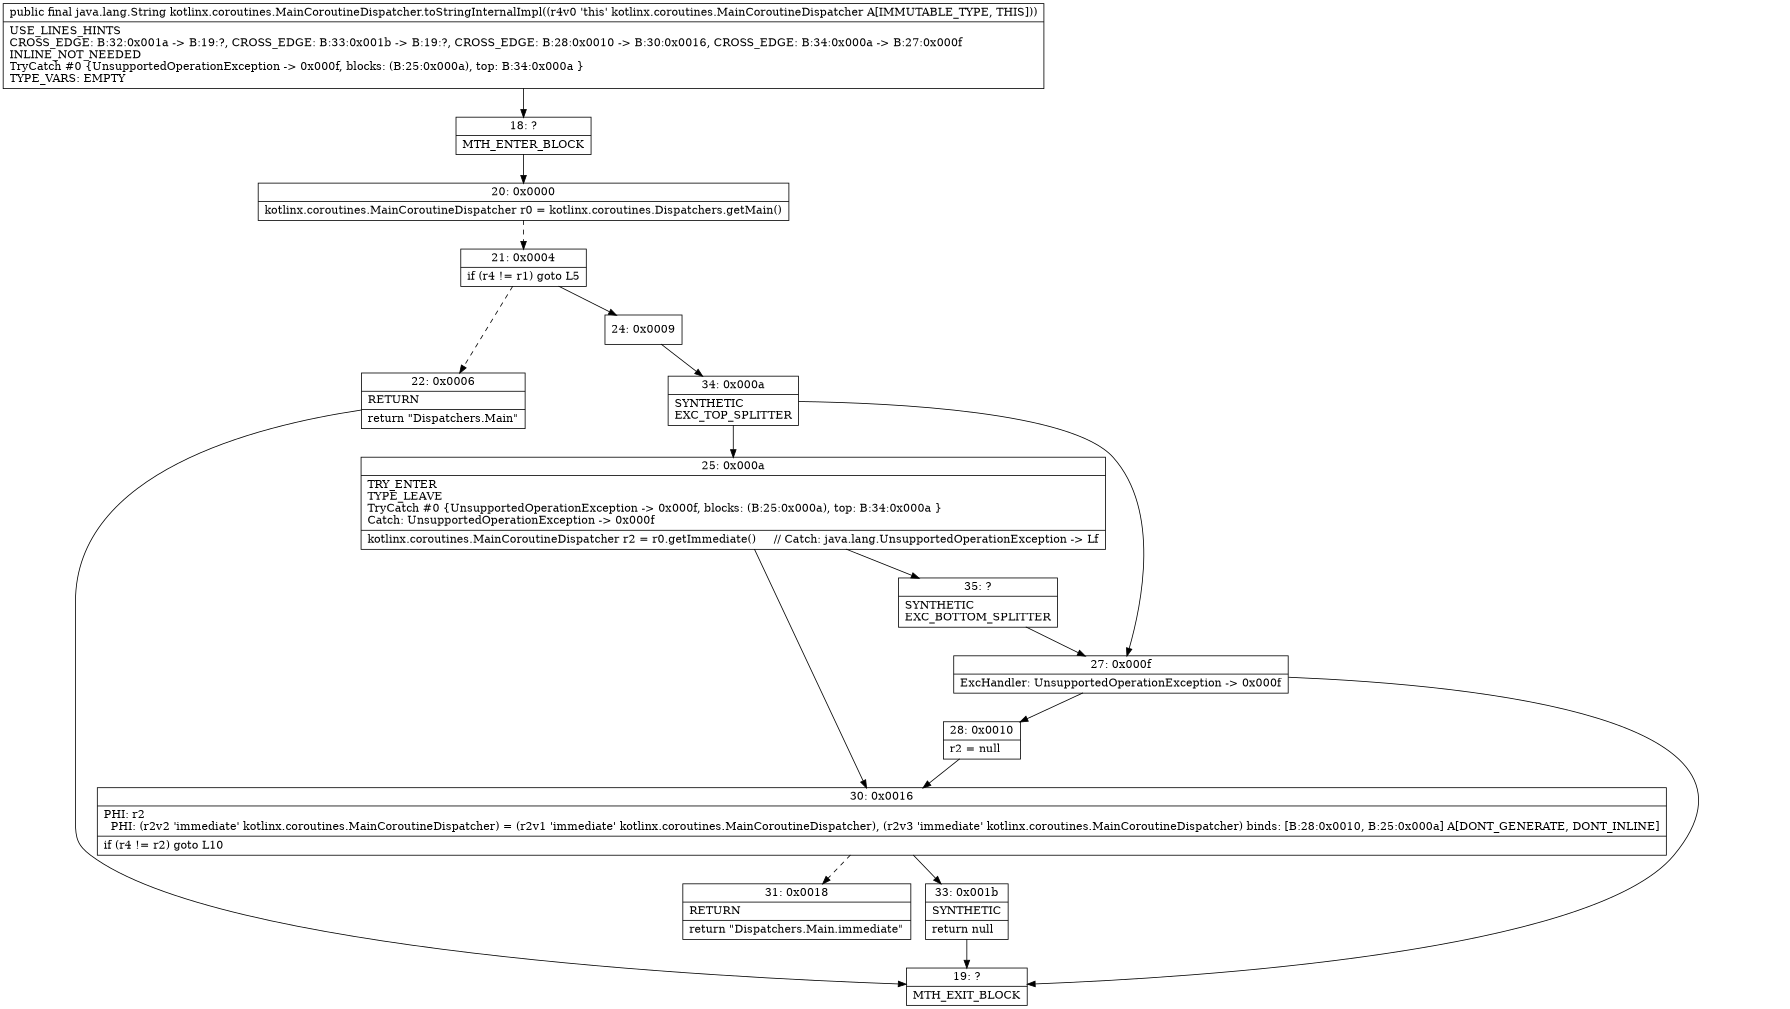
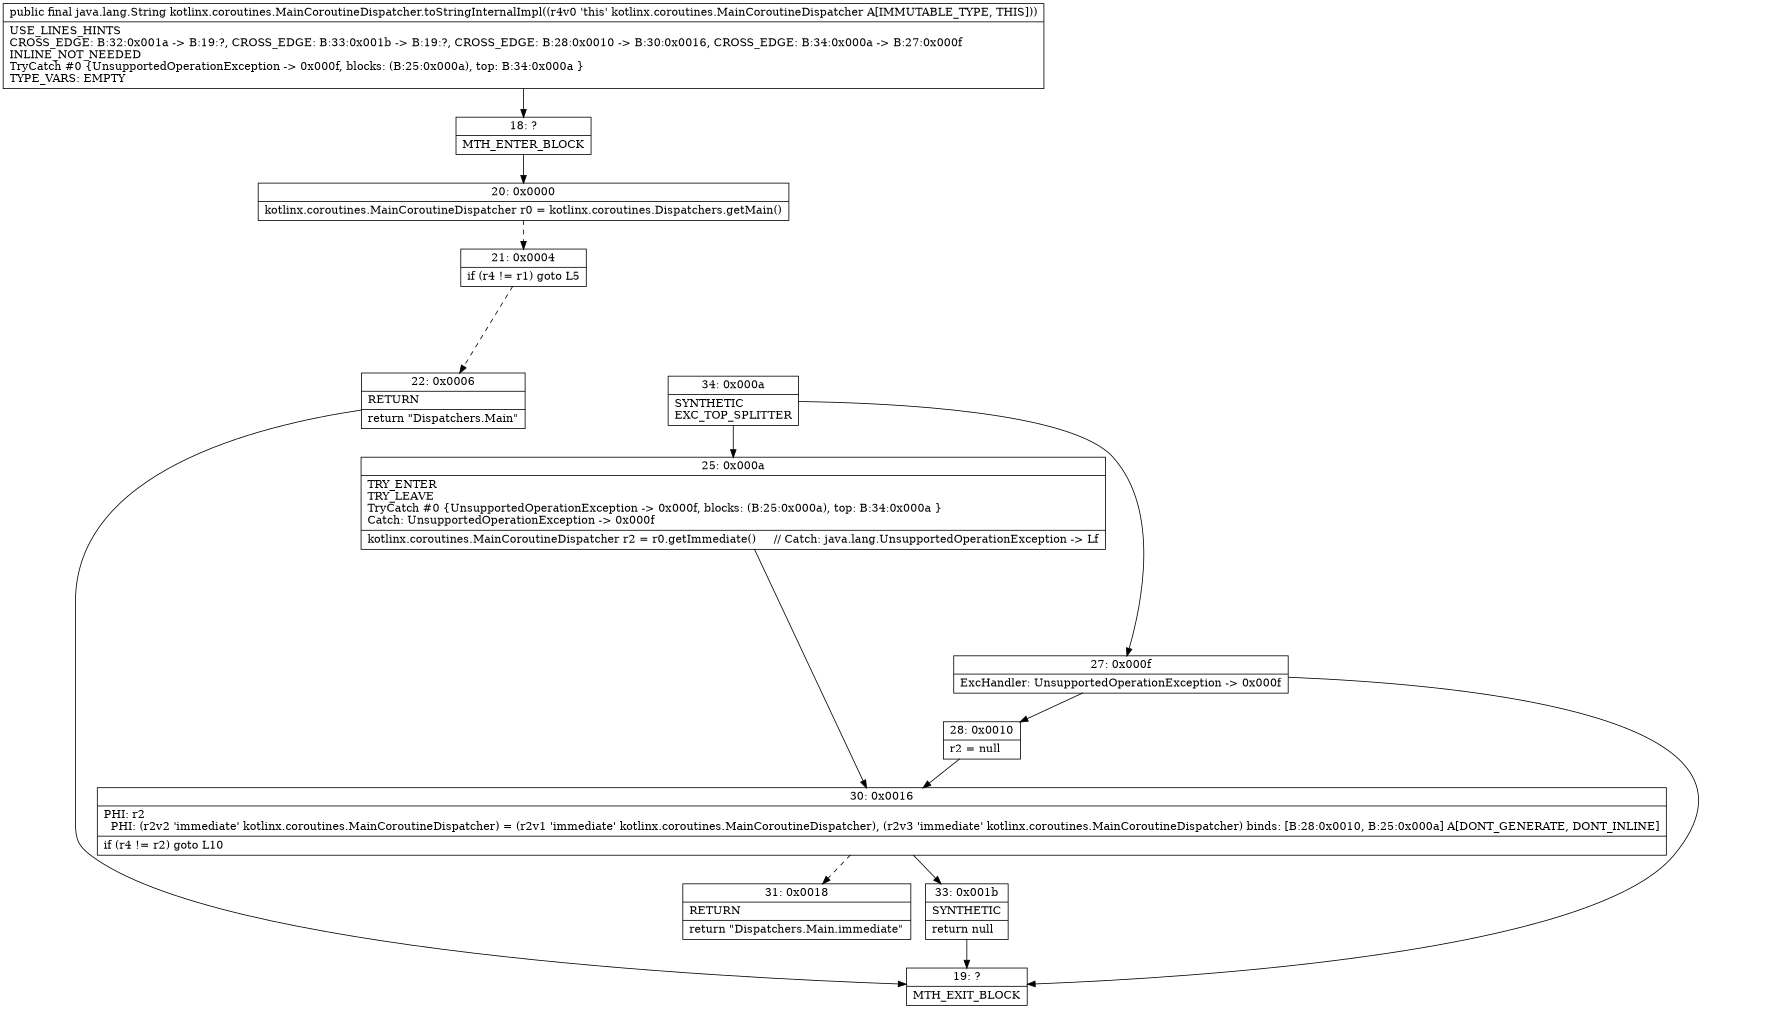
(644, 330) -> none
(405, 497) -> (401, 497)
(978, 603) -> none
